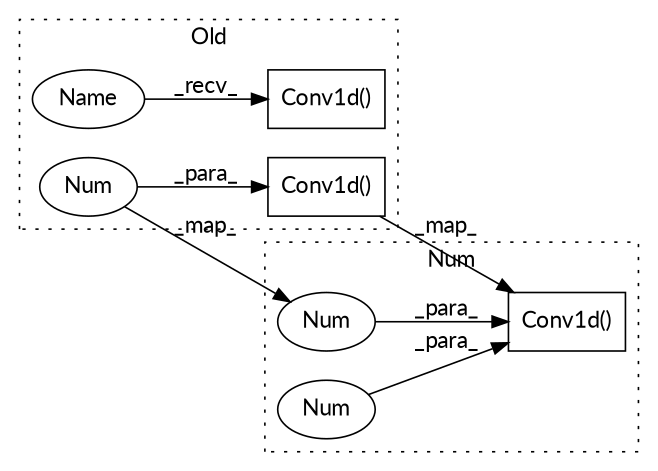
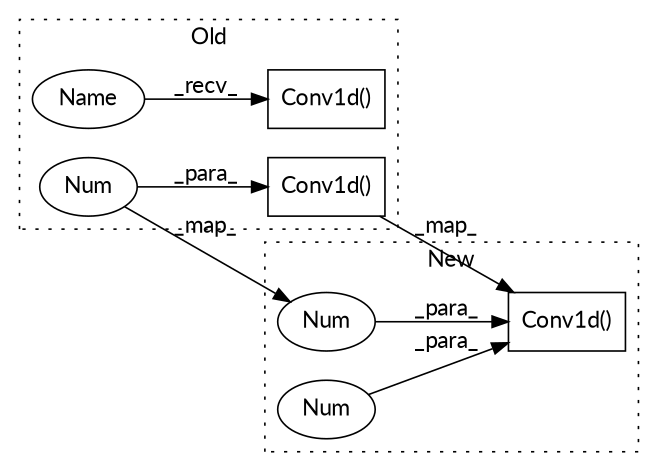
(452, 261) -> (452, 261)
